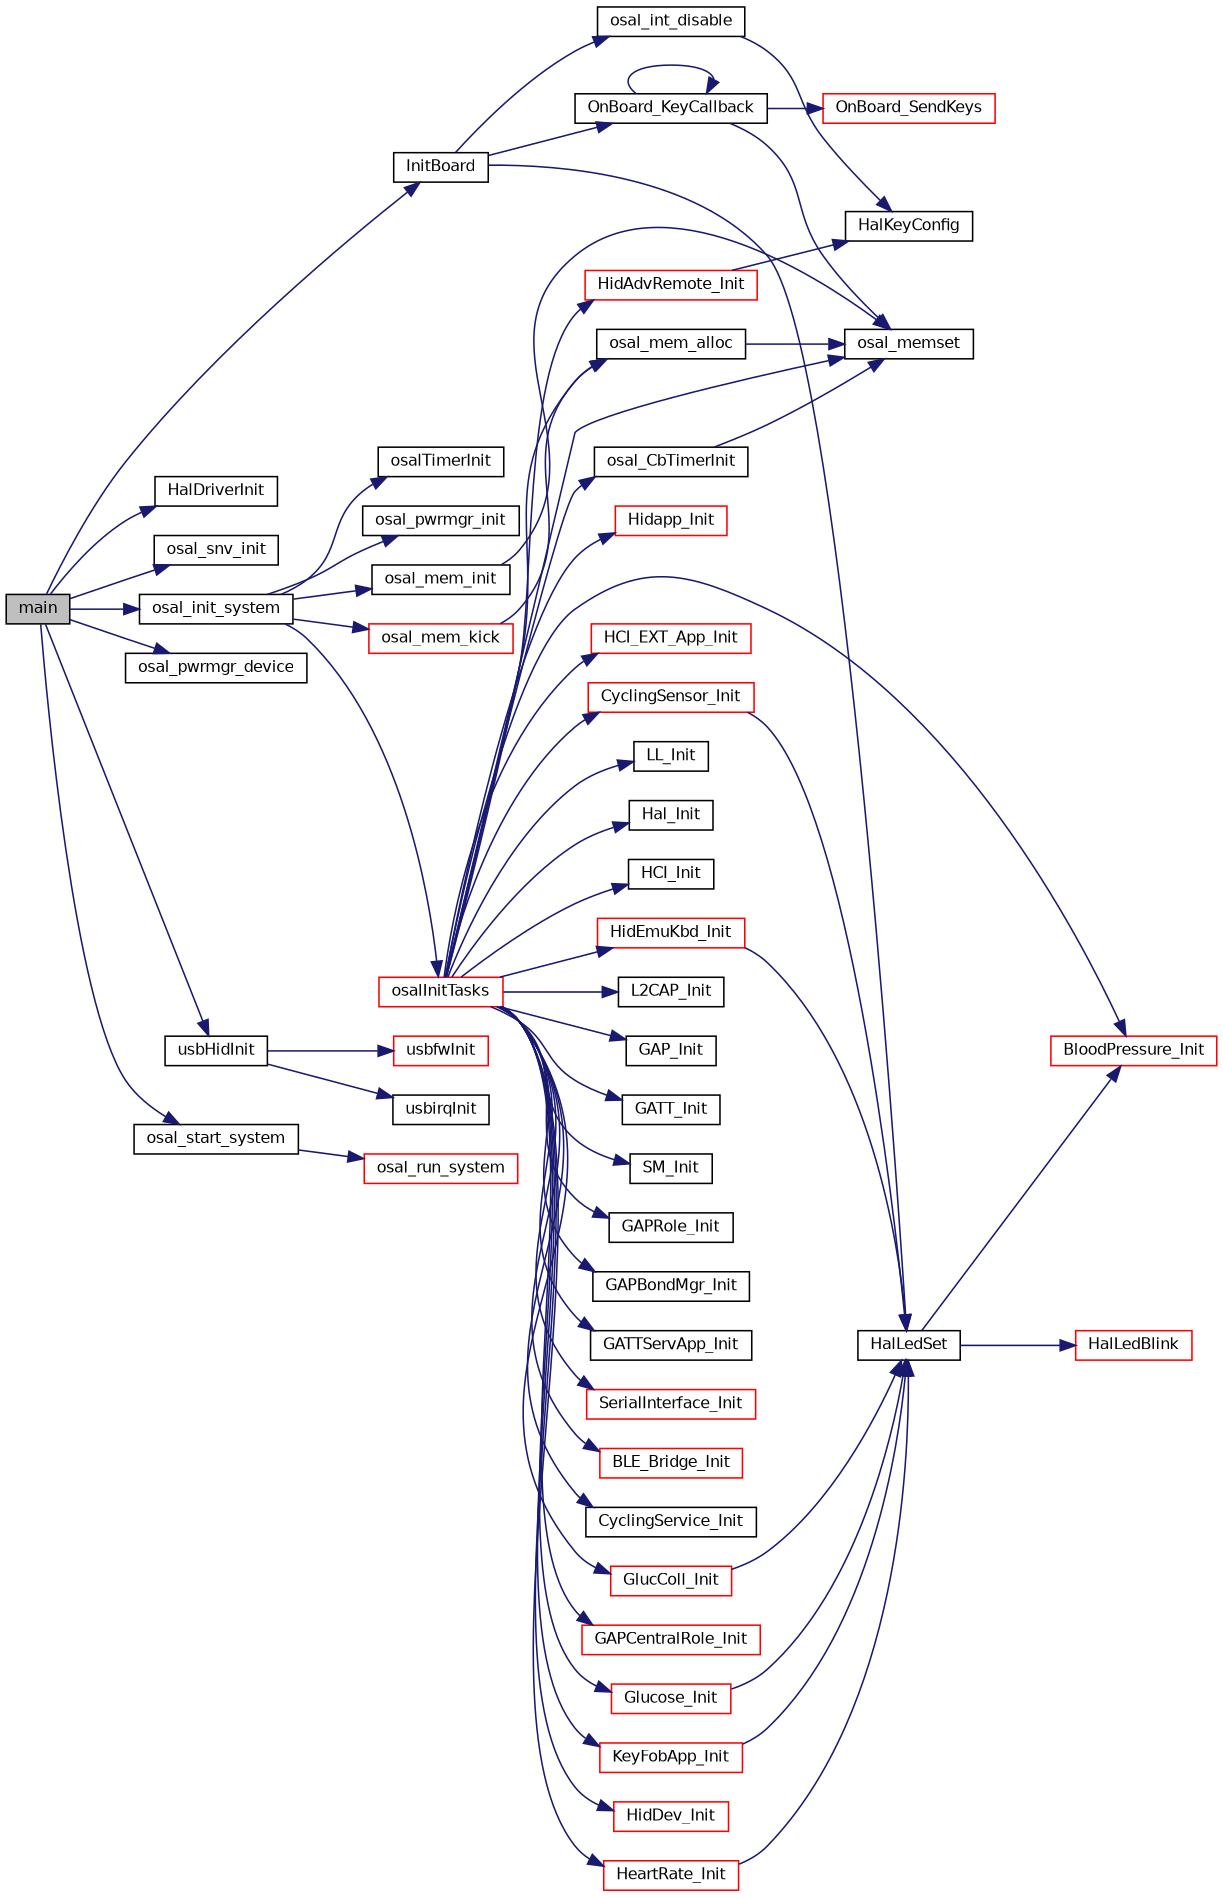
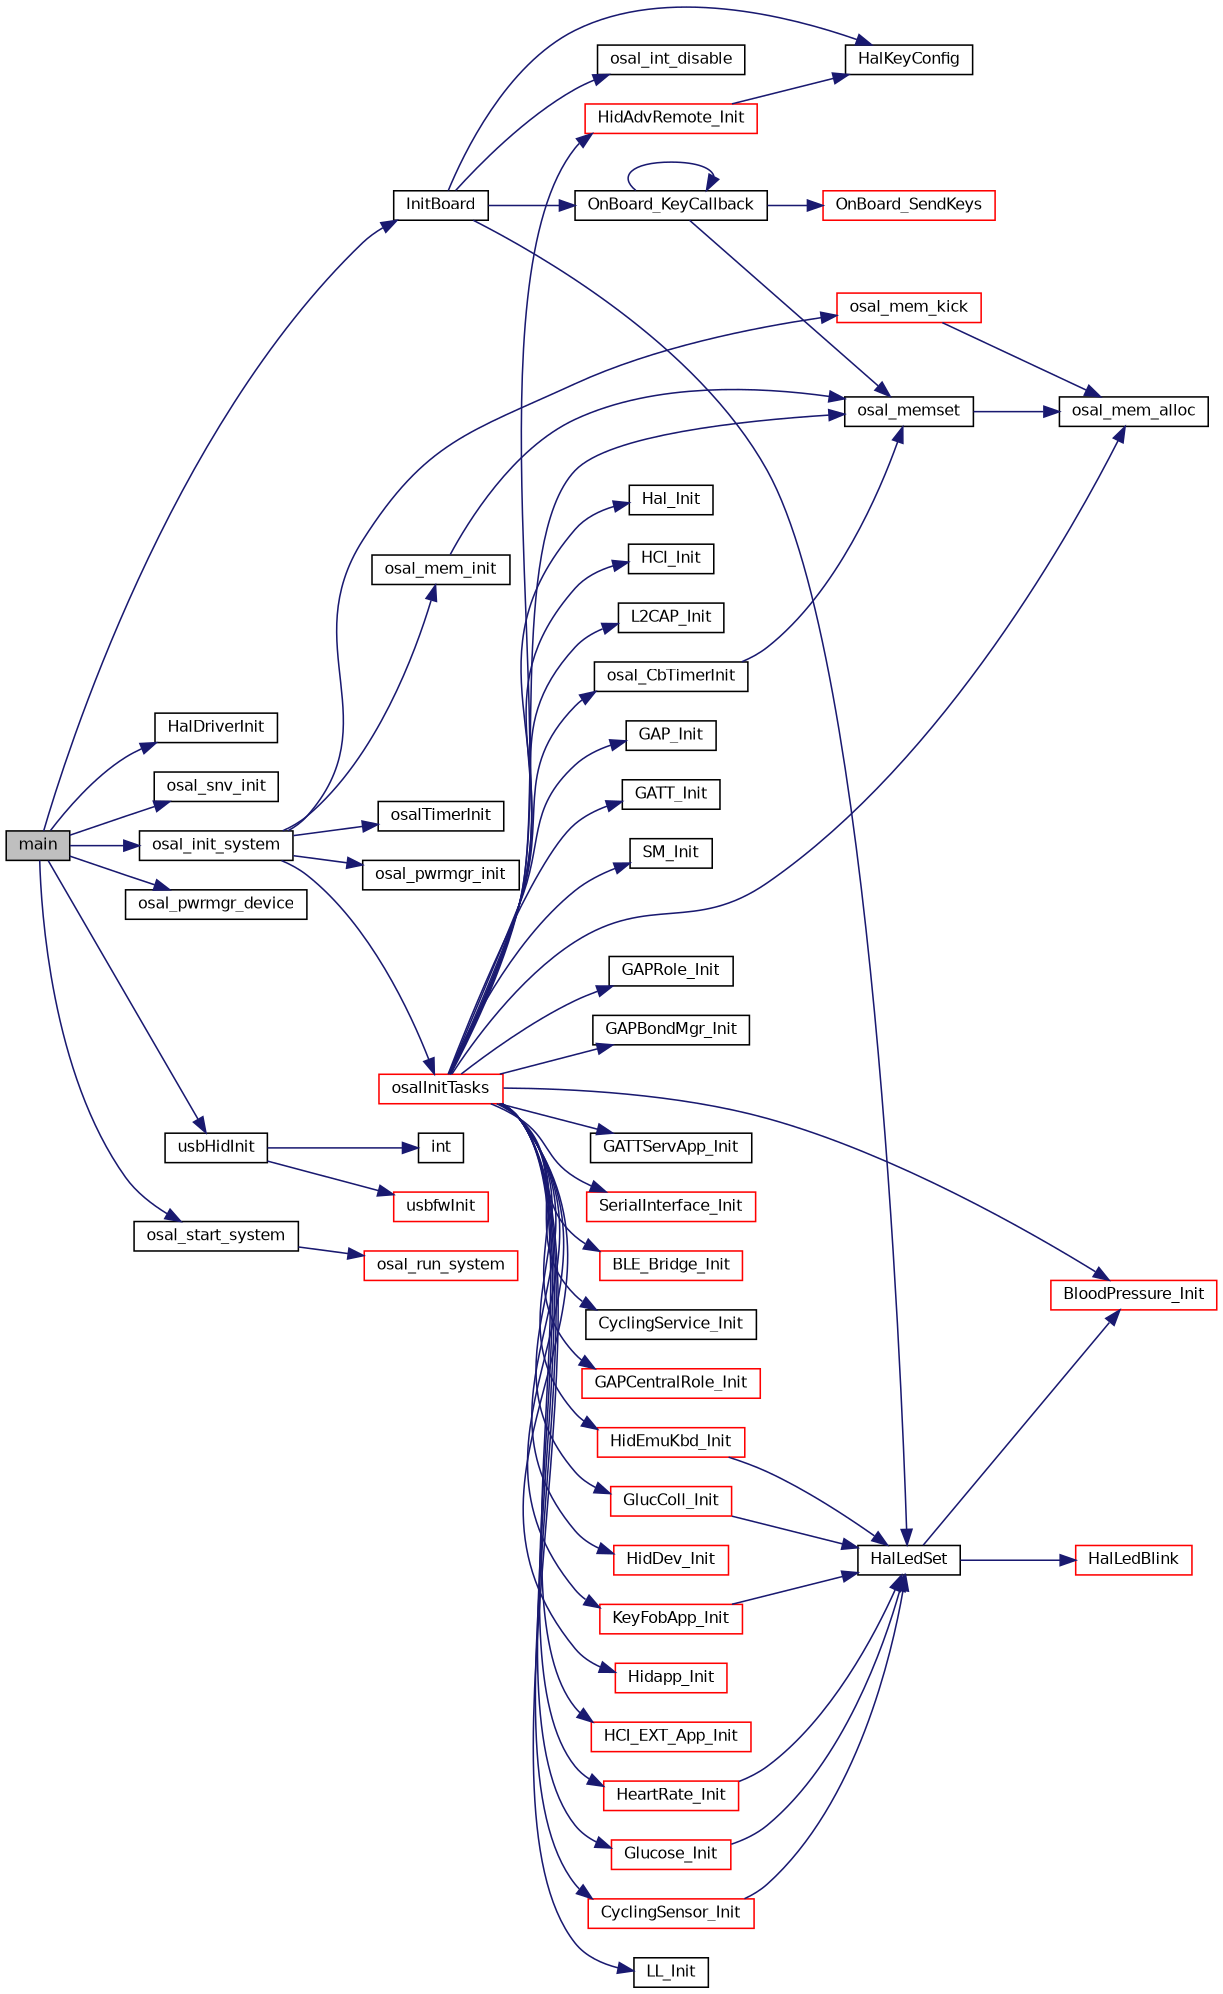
(812, 122) -> (613, 16)
(787, 344) -> (1009, 412)
(441, 1110) -> (441, 1148)
